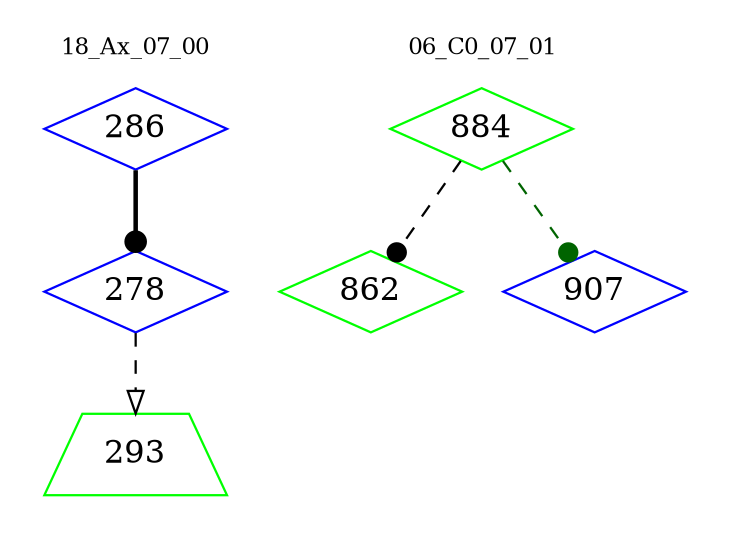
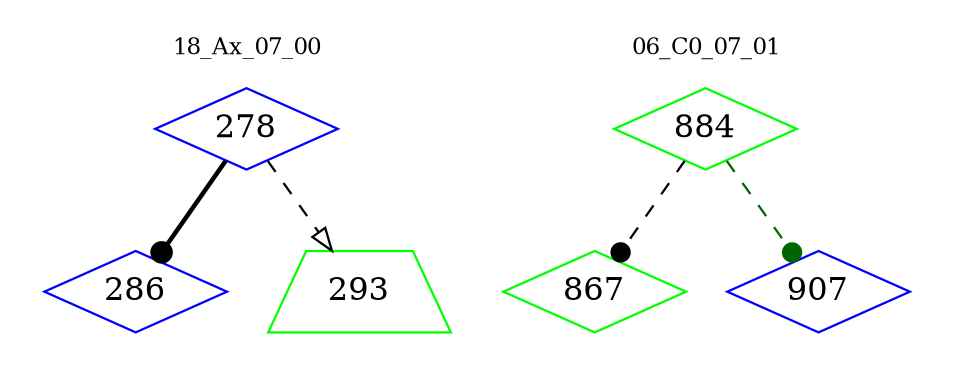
(136, 201) -> (196, 203)
(371, 292) -> (595, 292)
